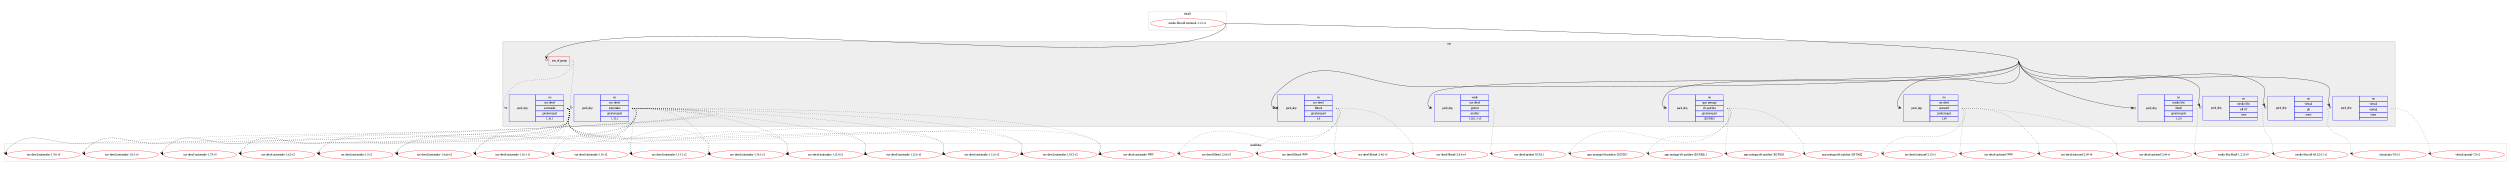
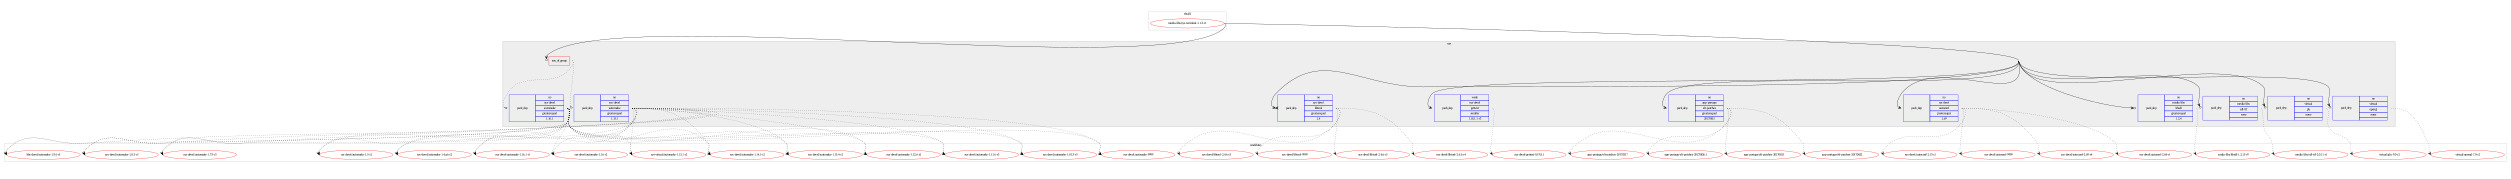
(1187, 23) -> (1187, 23)
(43, 155) -> (43, 155)
(278, 155) -> none
(669, 155) -> (669, 155)
